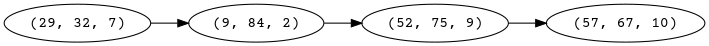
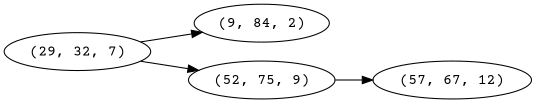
(338, 23) -> (164, 65)
(626, 23) -> (452, 80)
